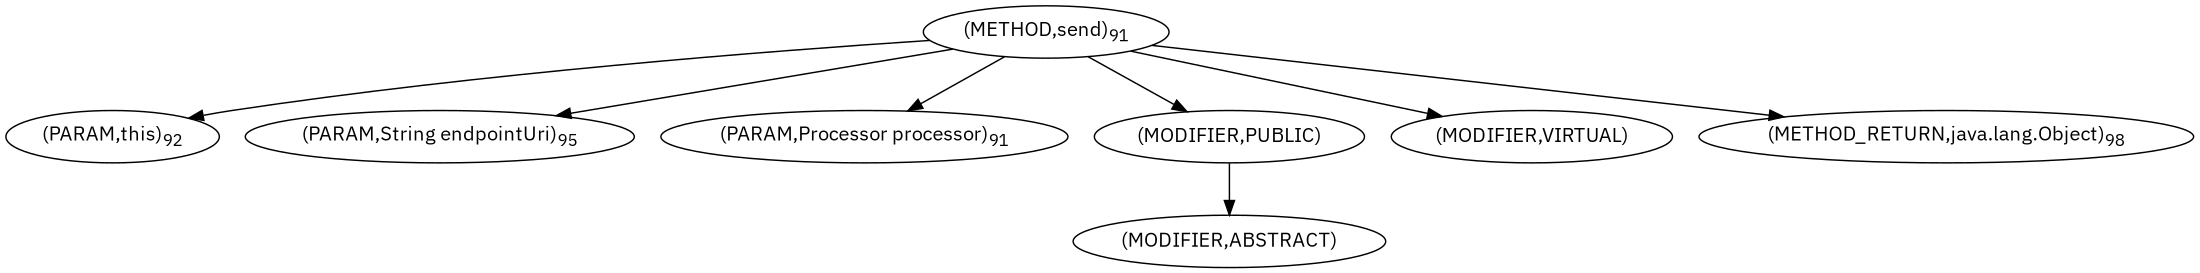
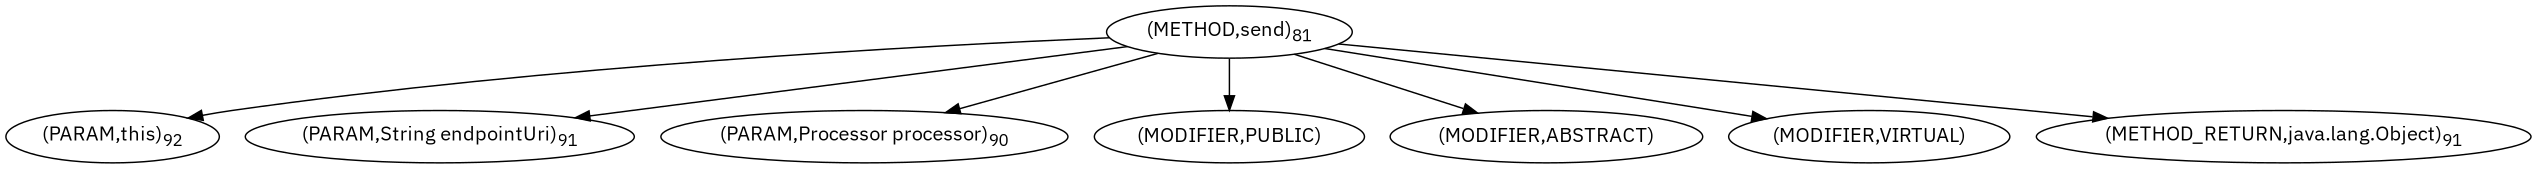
(1119, 30) -> (1302, 30)
(568, 135) -> (568, 135)
(999, 135) -> (999, 135)
(2115, 135) -> (2452, 135)
(1229, 182) -> (1379, 81)
